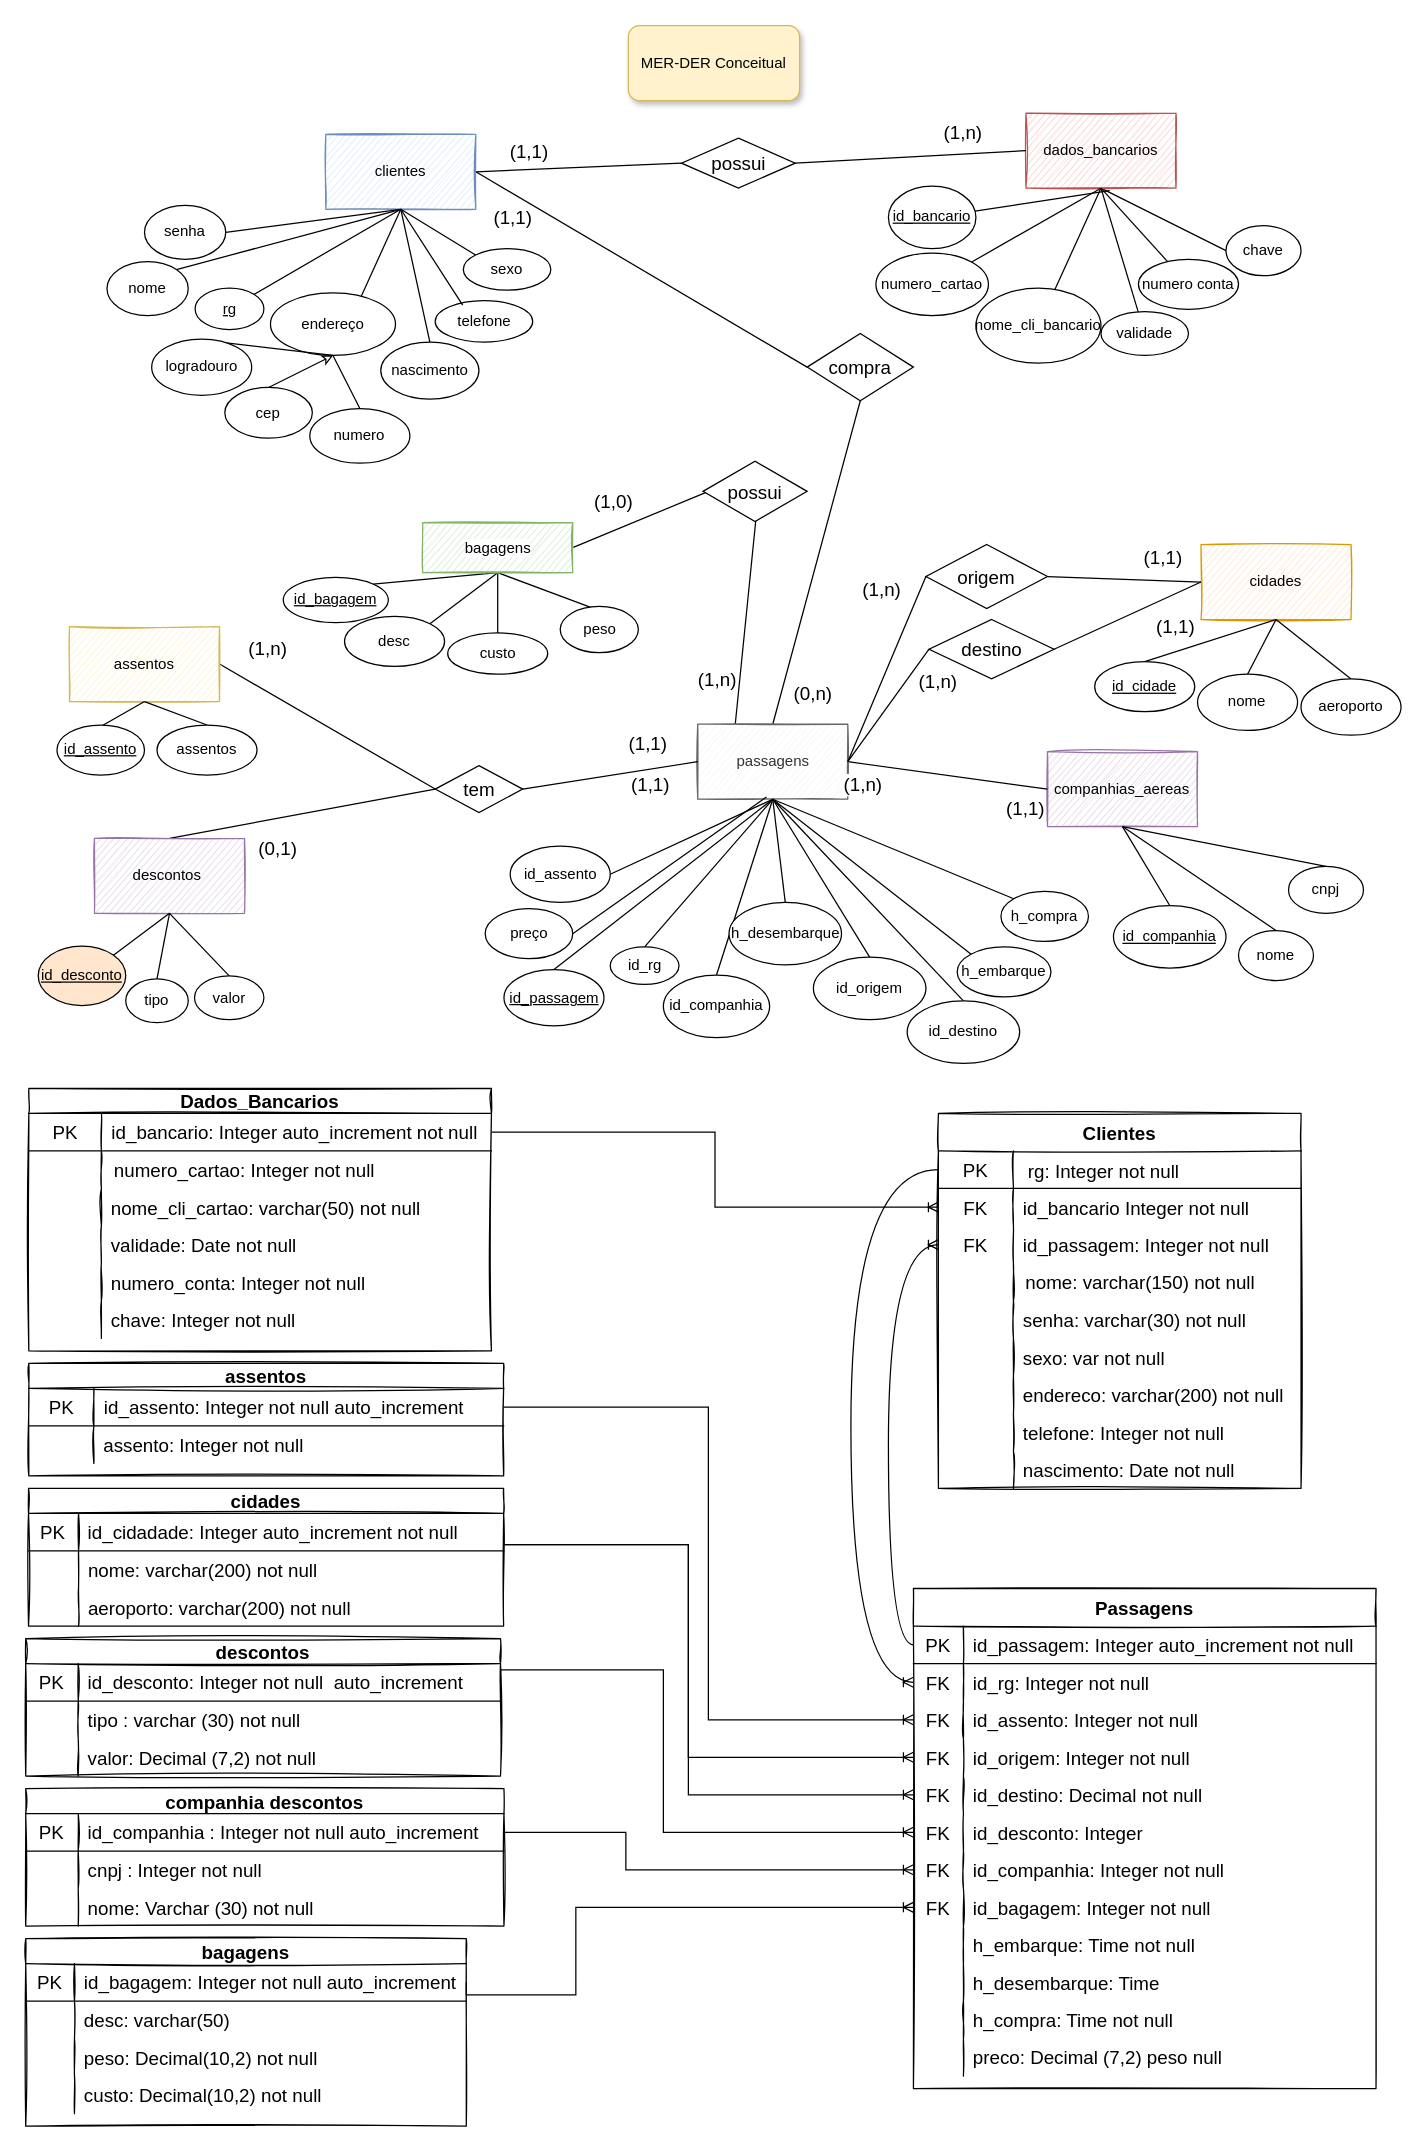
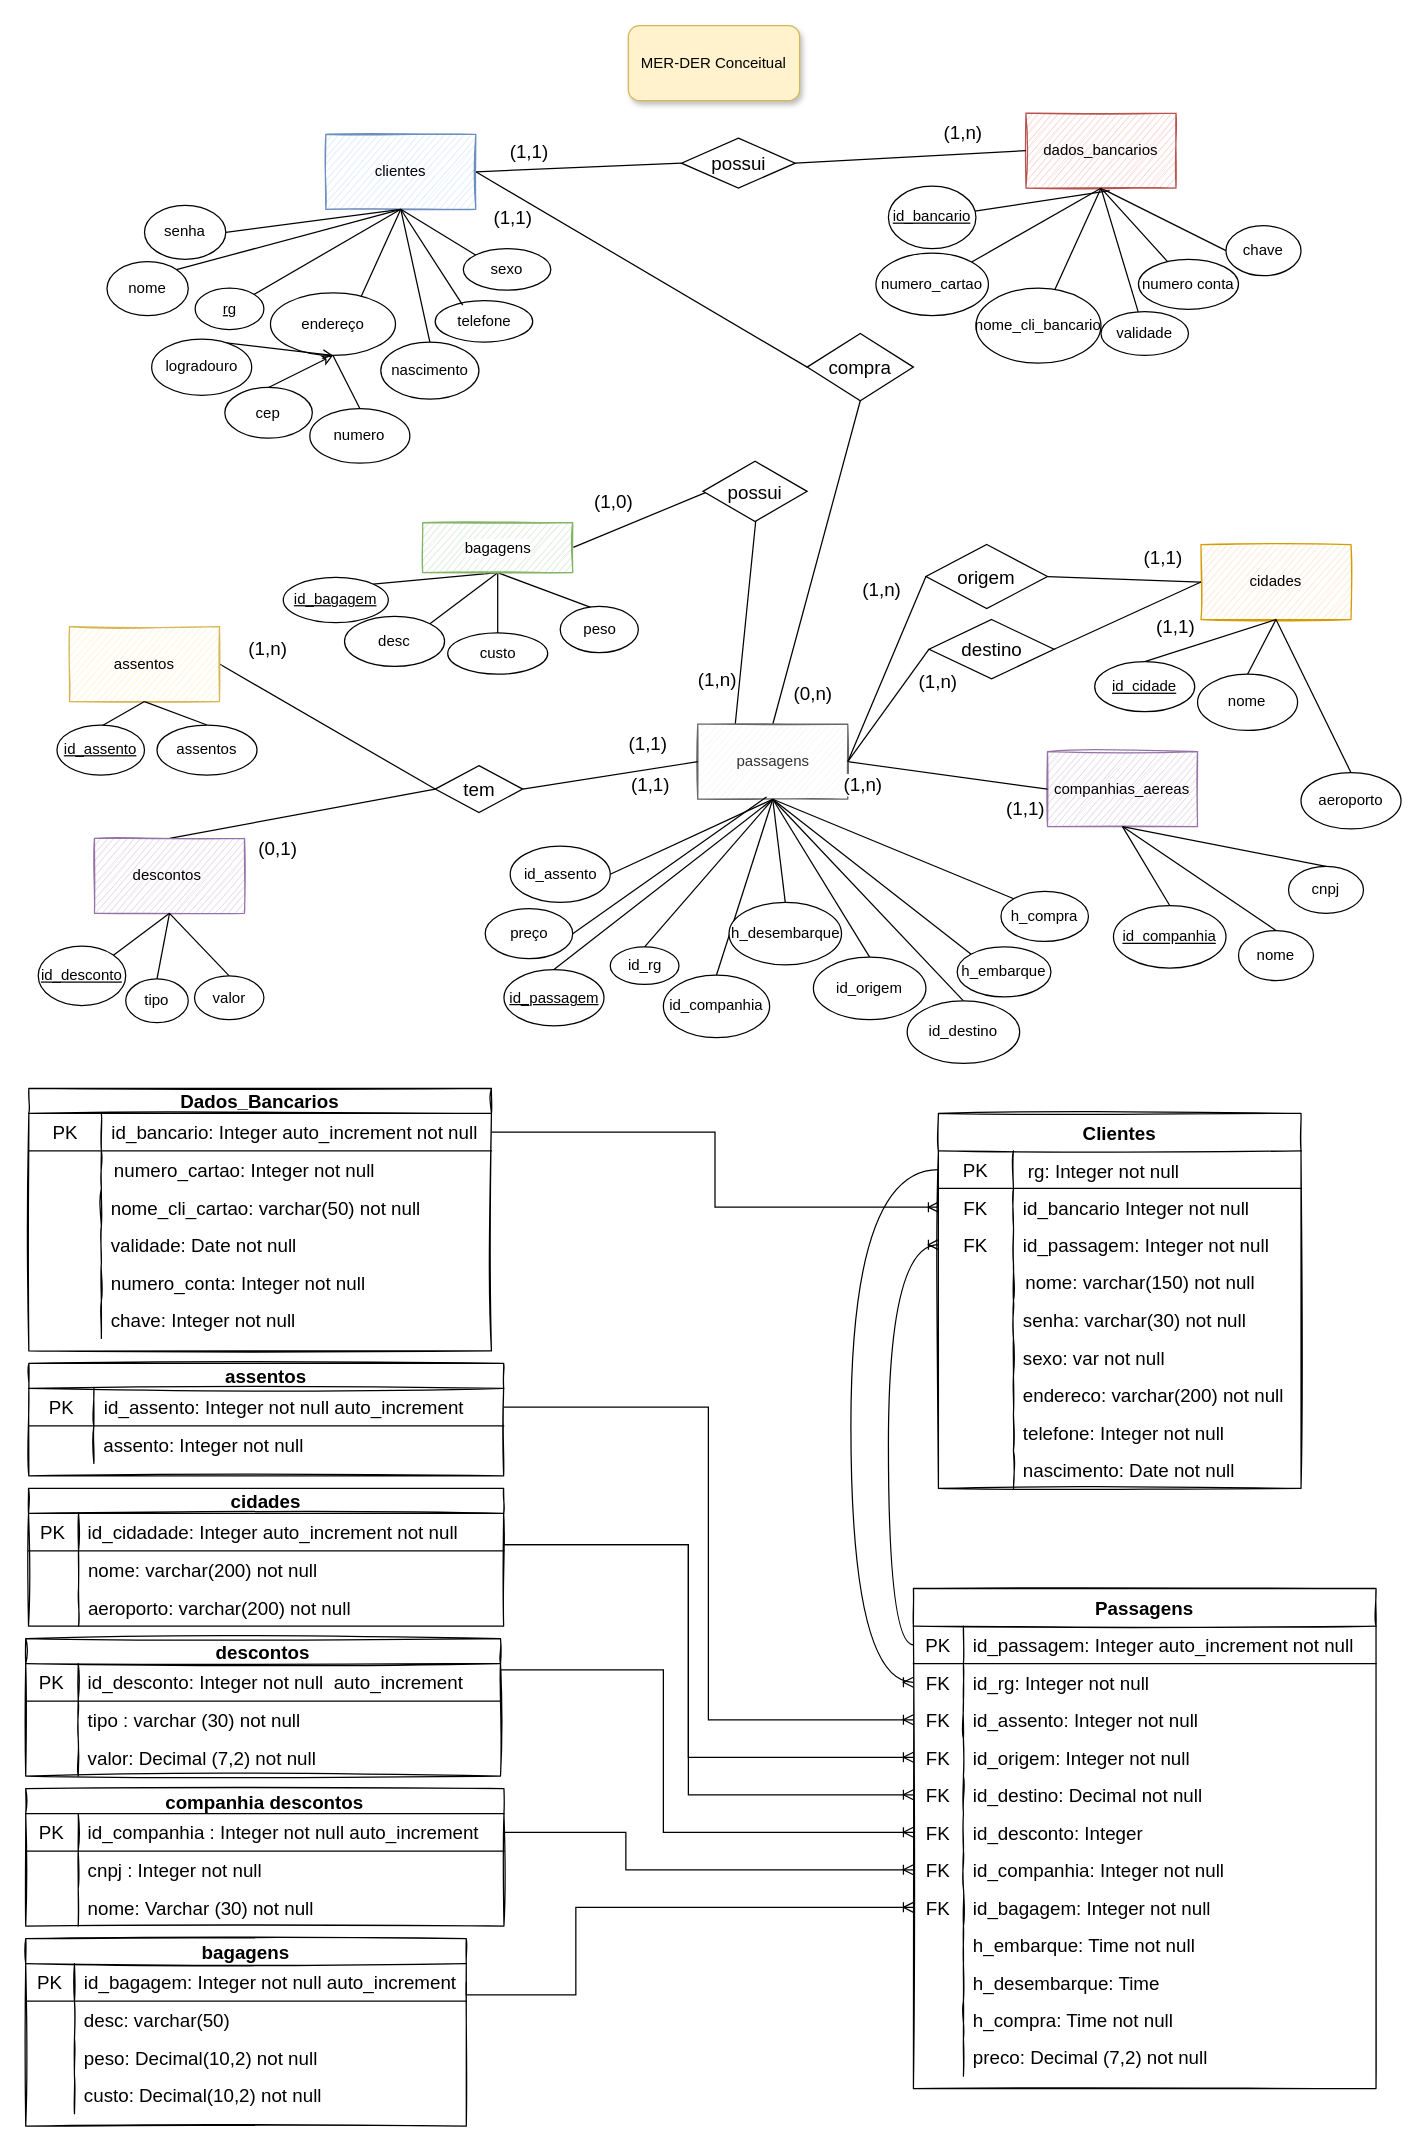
(326, 355) -> (326, 355)
(1351, 707) -> (1351, 801)
(82, 976) -> (82, 976)
(1080, 2057) -> (1075, 2057)
